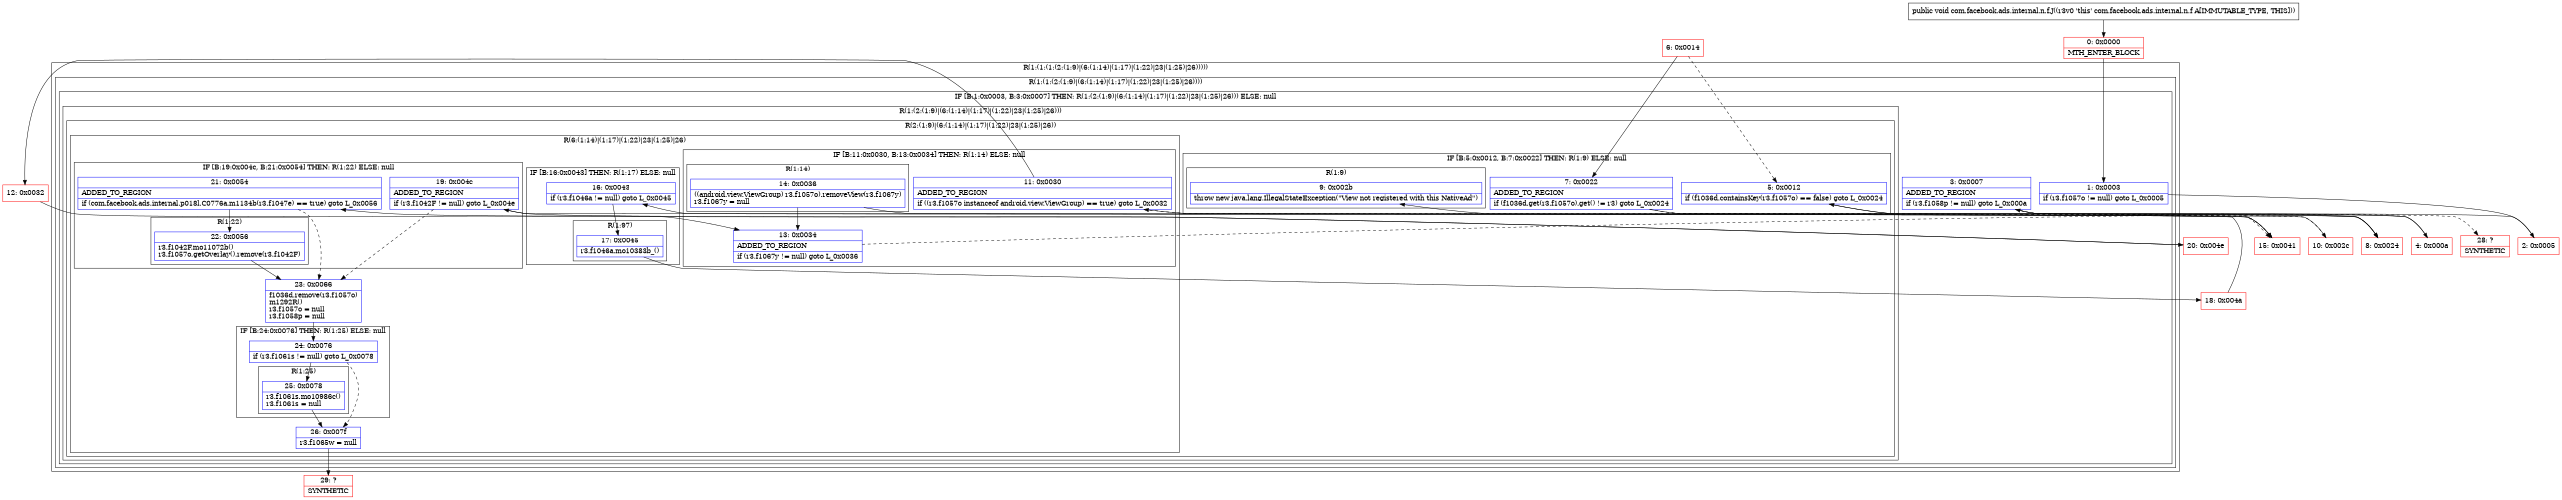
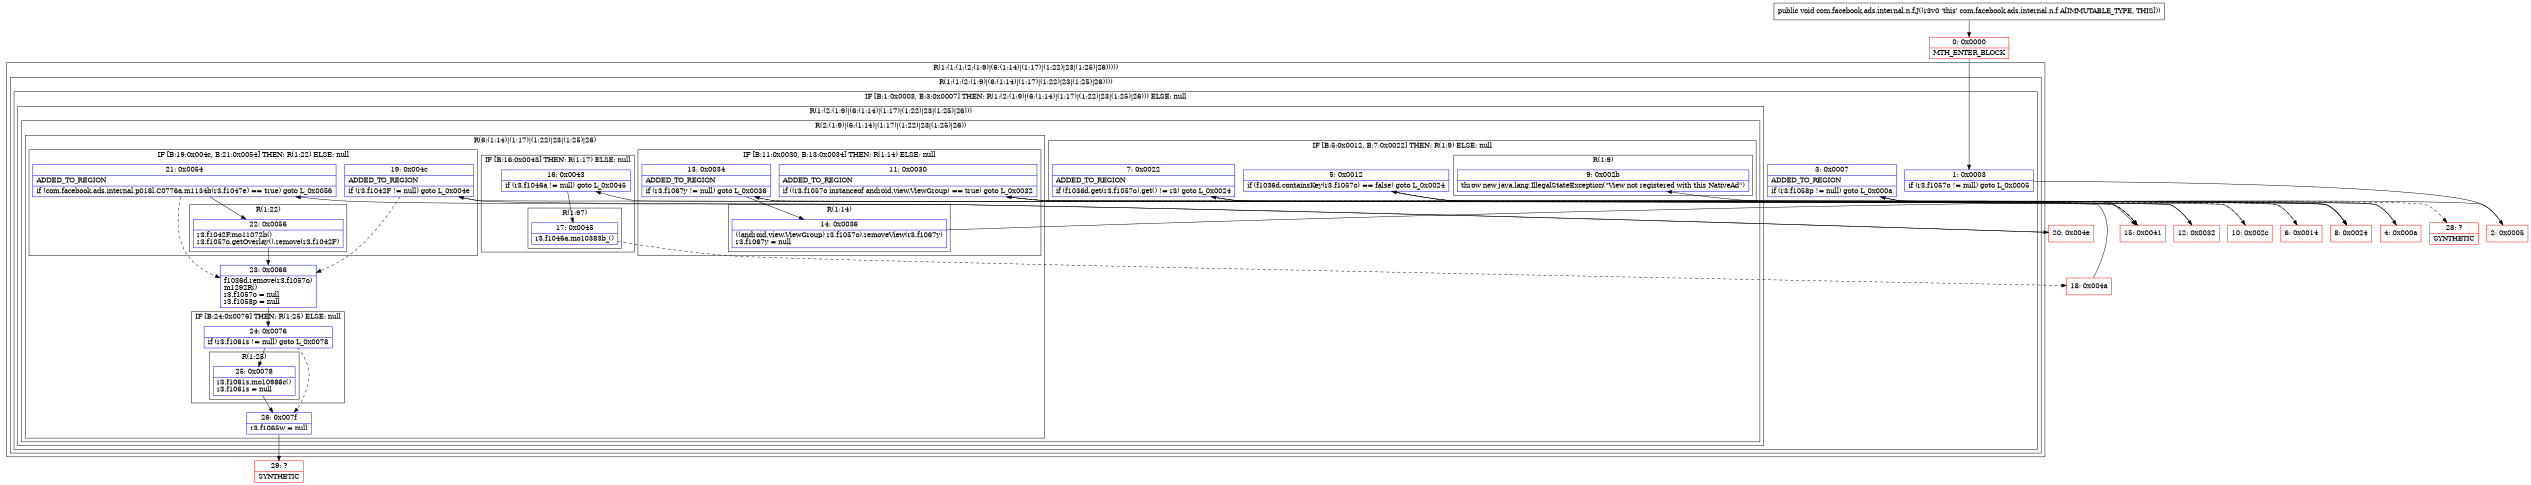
(1731, 117) -> (1846, 201)
(798, 220) -> (774, 208)
(1419, 284) -> (1339, 271)
